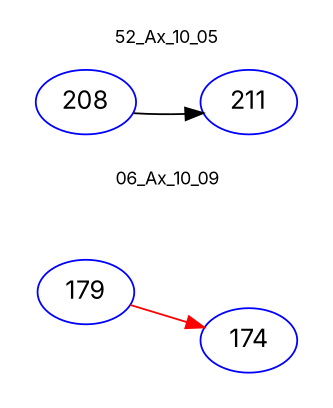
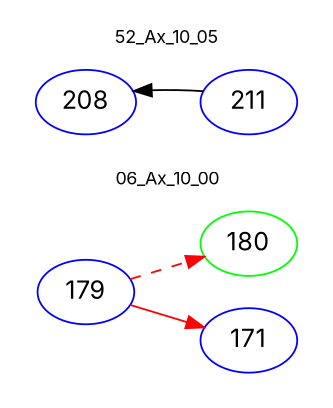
(160, 114) -> (178, 90)
(167, 180) -> (167, 180)
none -> (249, 244)
(249, 340) -> (249, 340)
